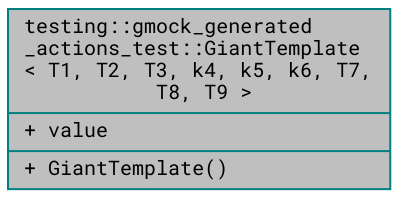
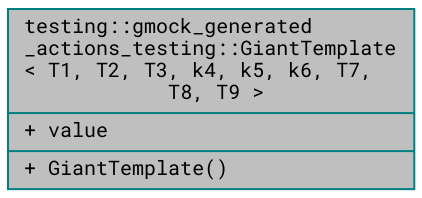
(193, 49) -> (211, 49)
